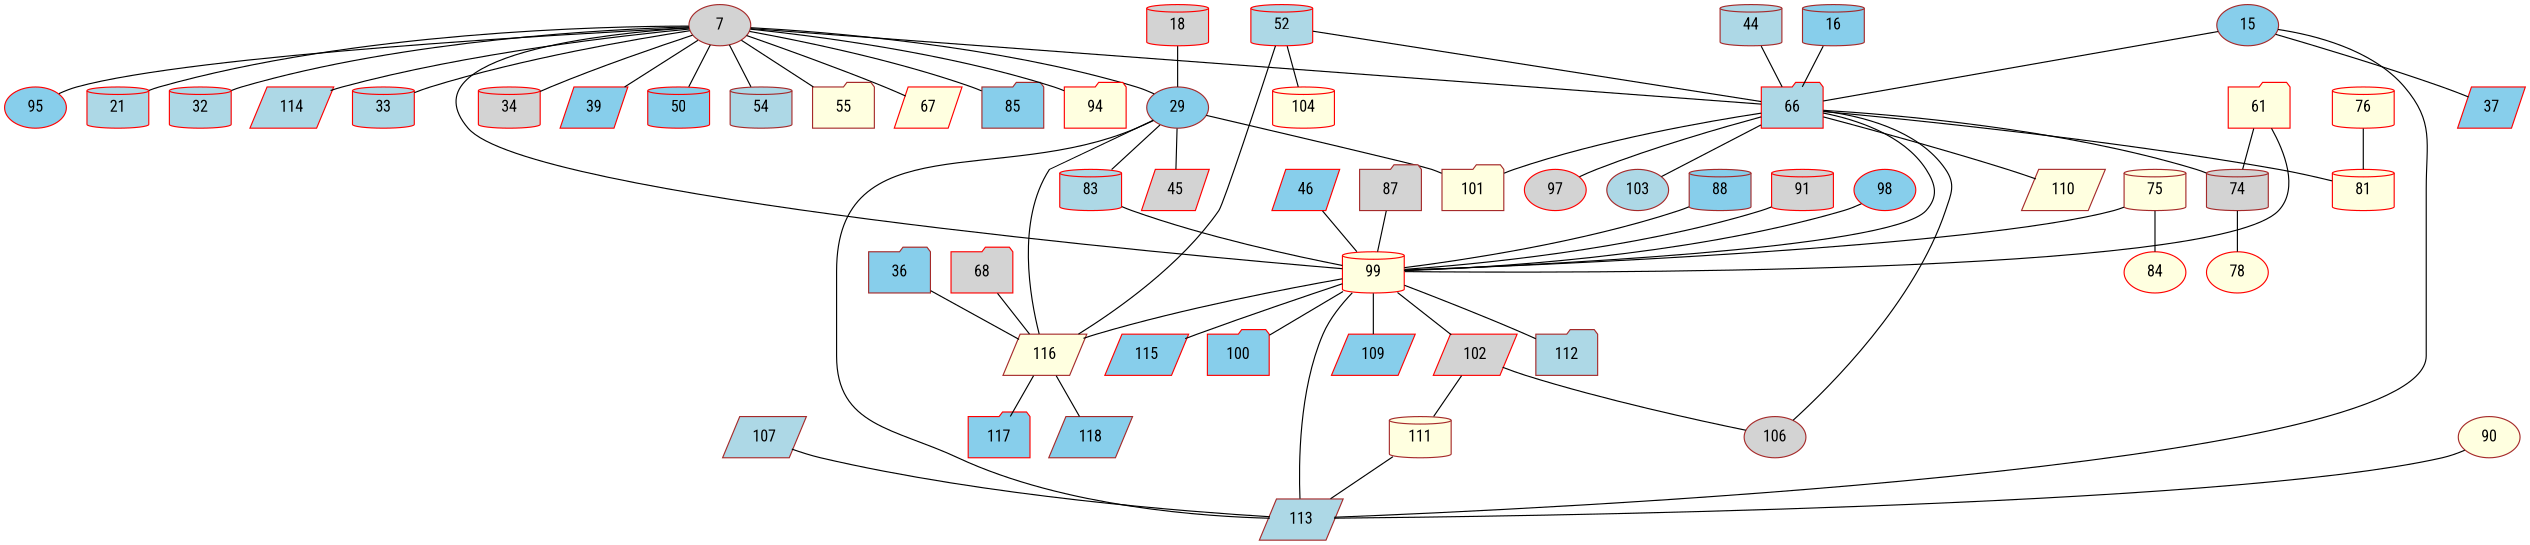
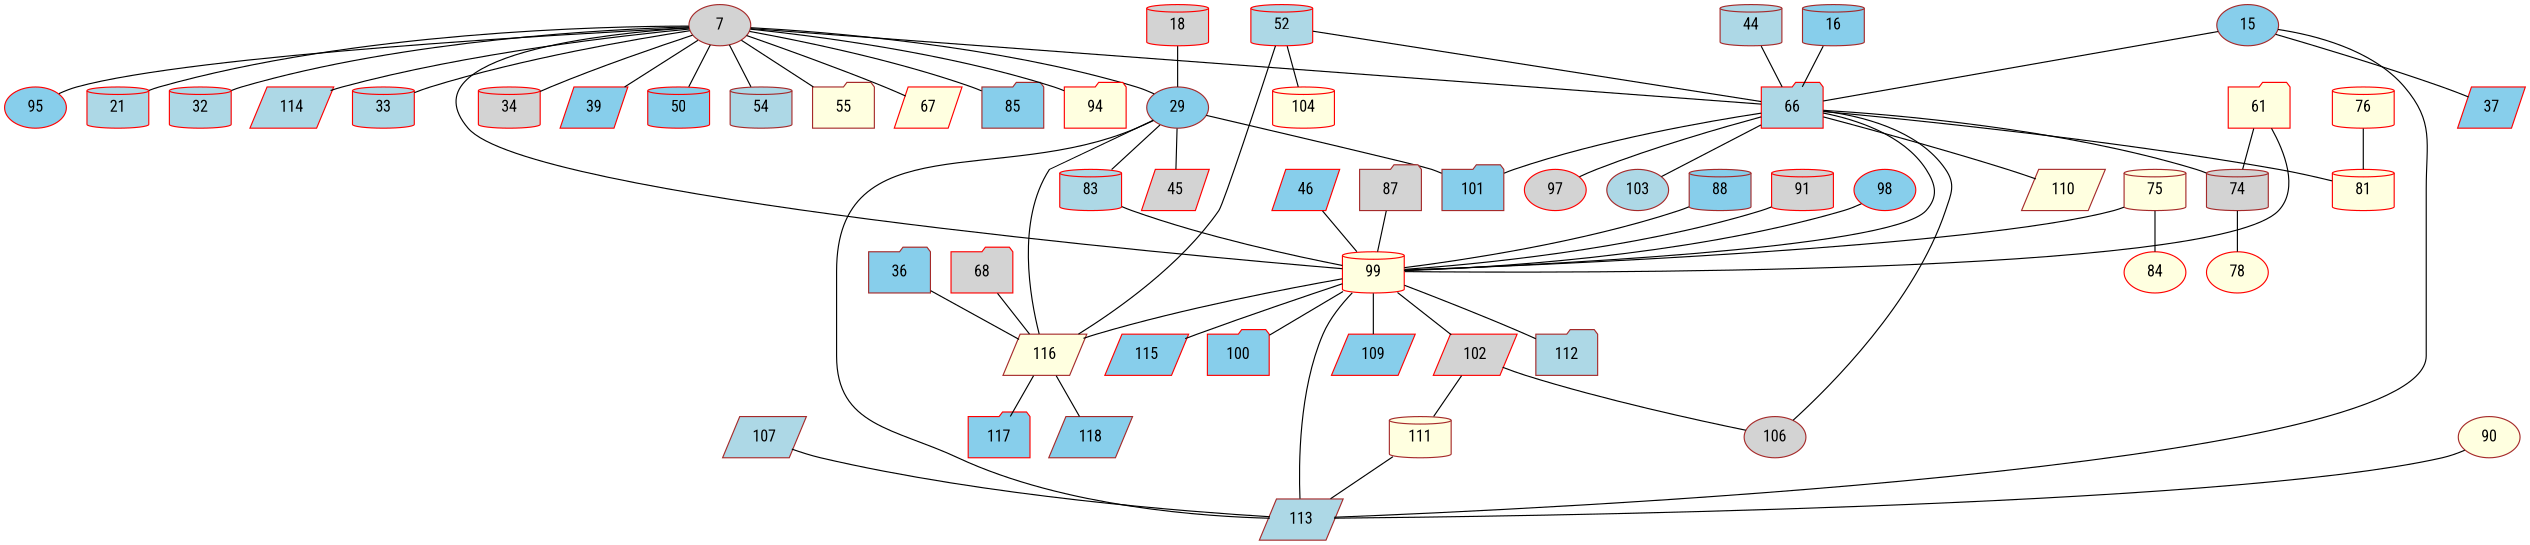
(1473, 190) -> (1473, 190)
